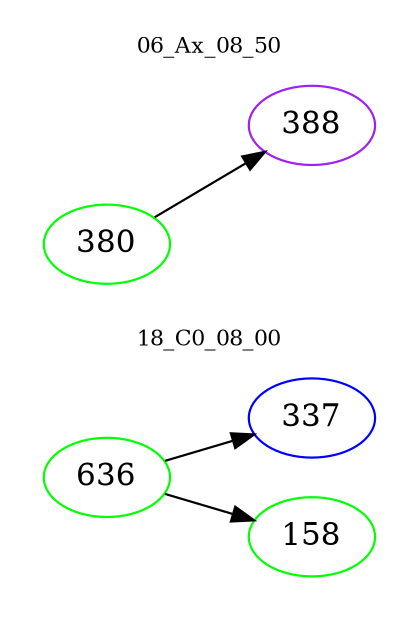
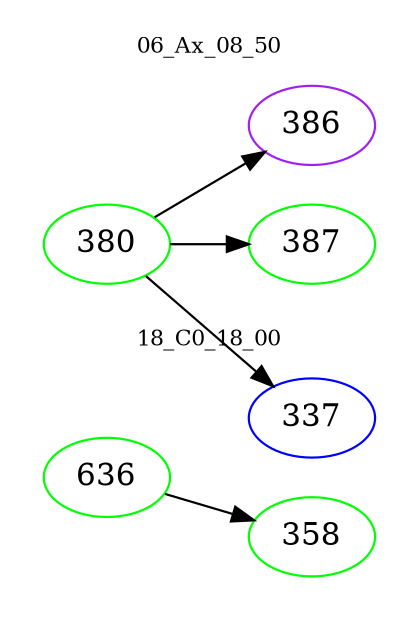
(312, 125) -> (312, 125)
none -> (312, 244)
(209, 340) -> (209, 340)
(199, 451) -> (212, 333)
(312, 537) -> (312, 537)
